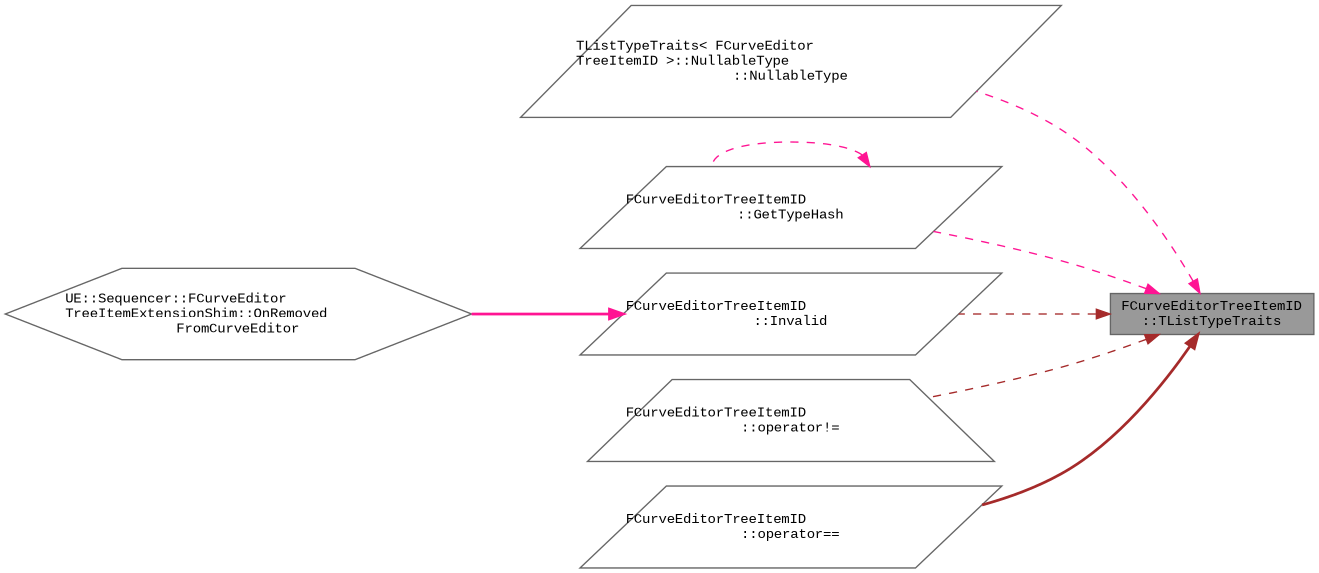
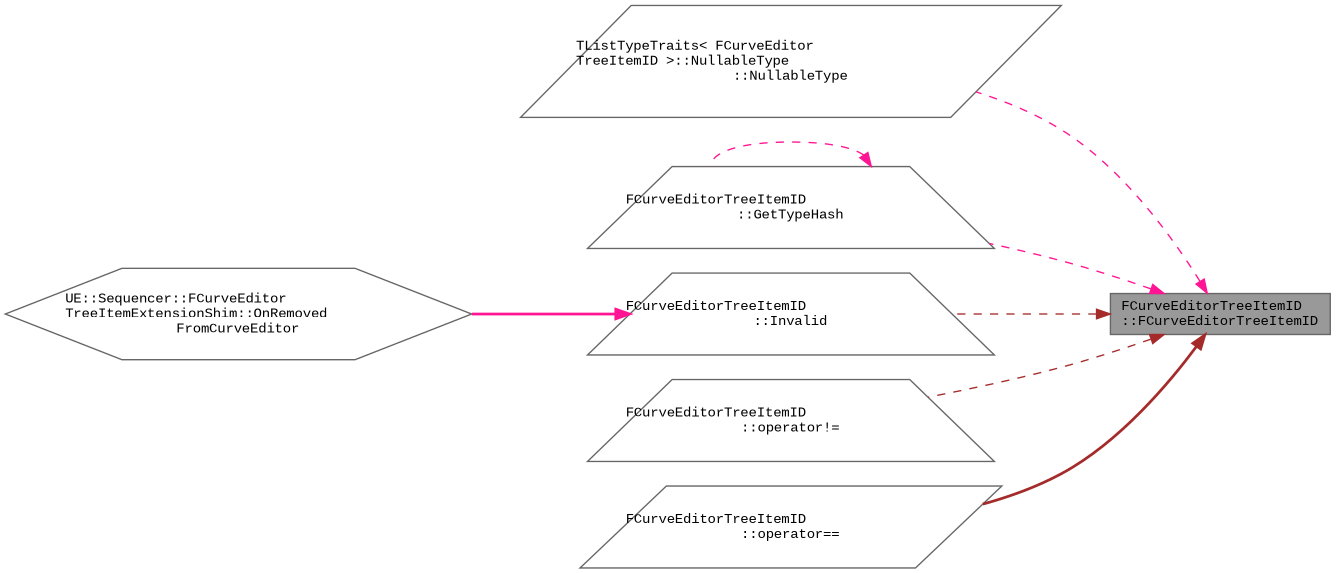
(791, 208) -> (791, 208)
(791, 314) -> (791, 314)
(1212, 314) -> (1220, 314)
